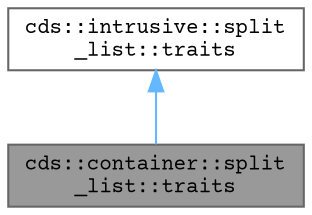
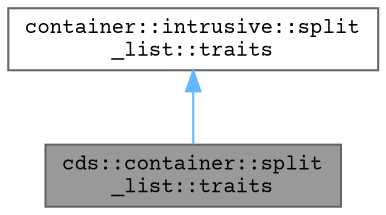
(156, 39) -> (193, 39)
